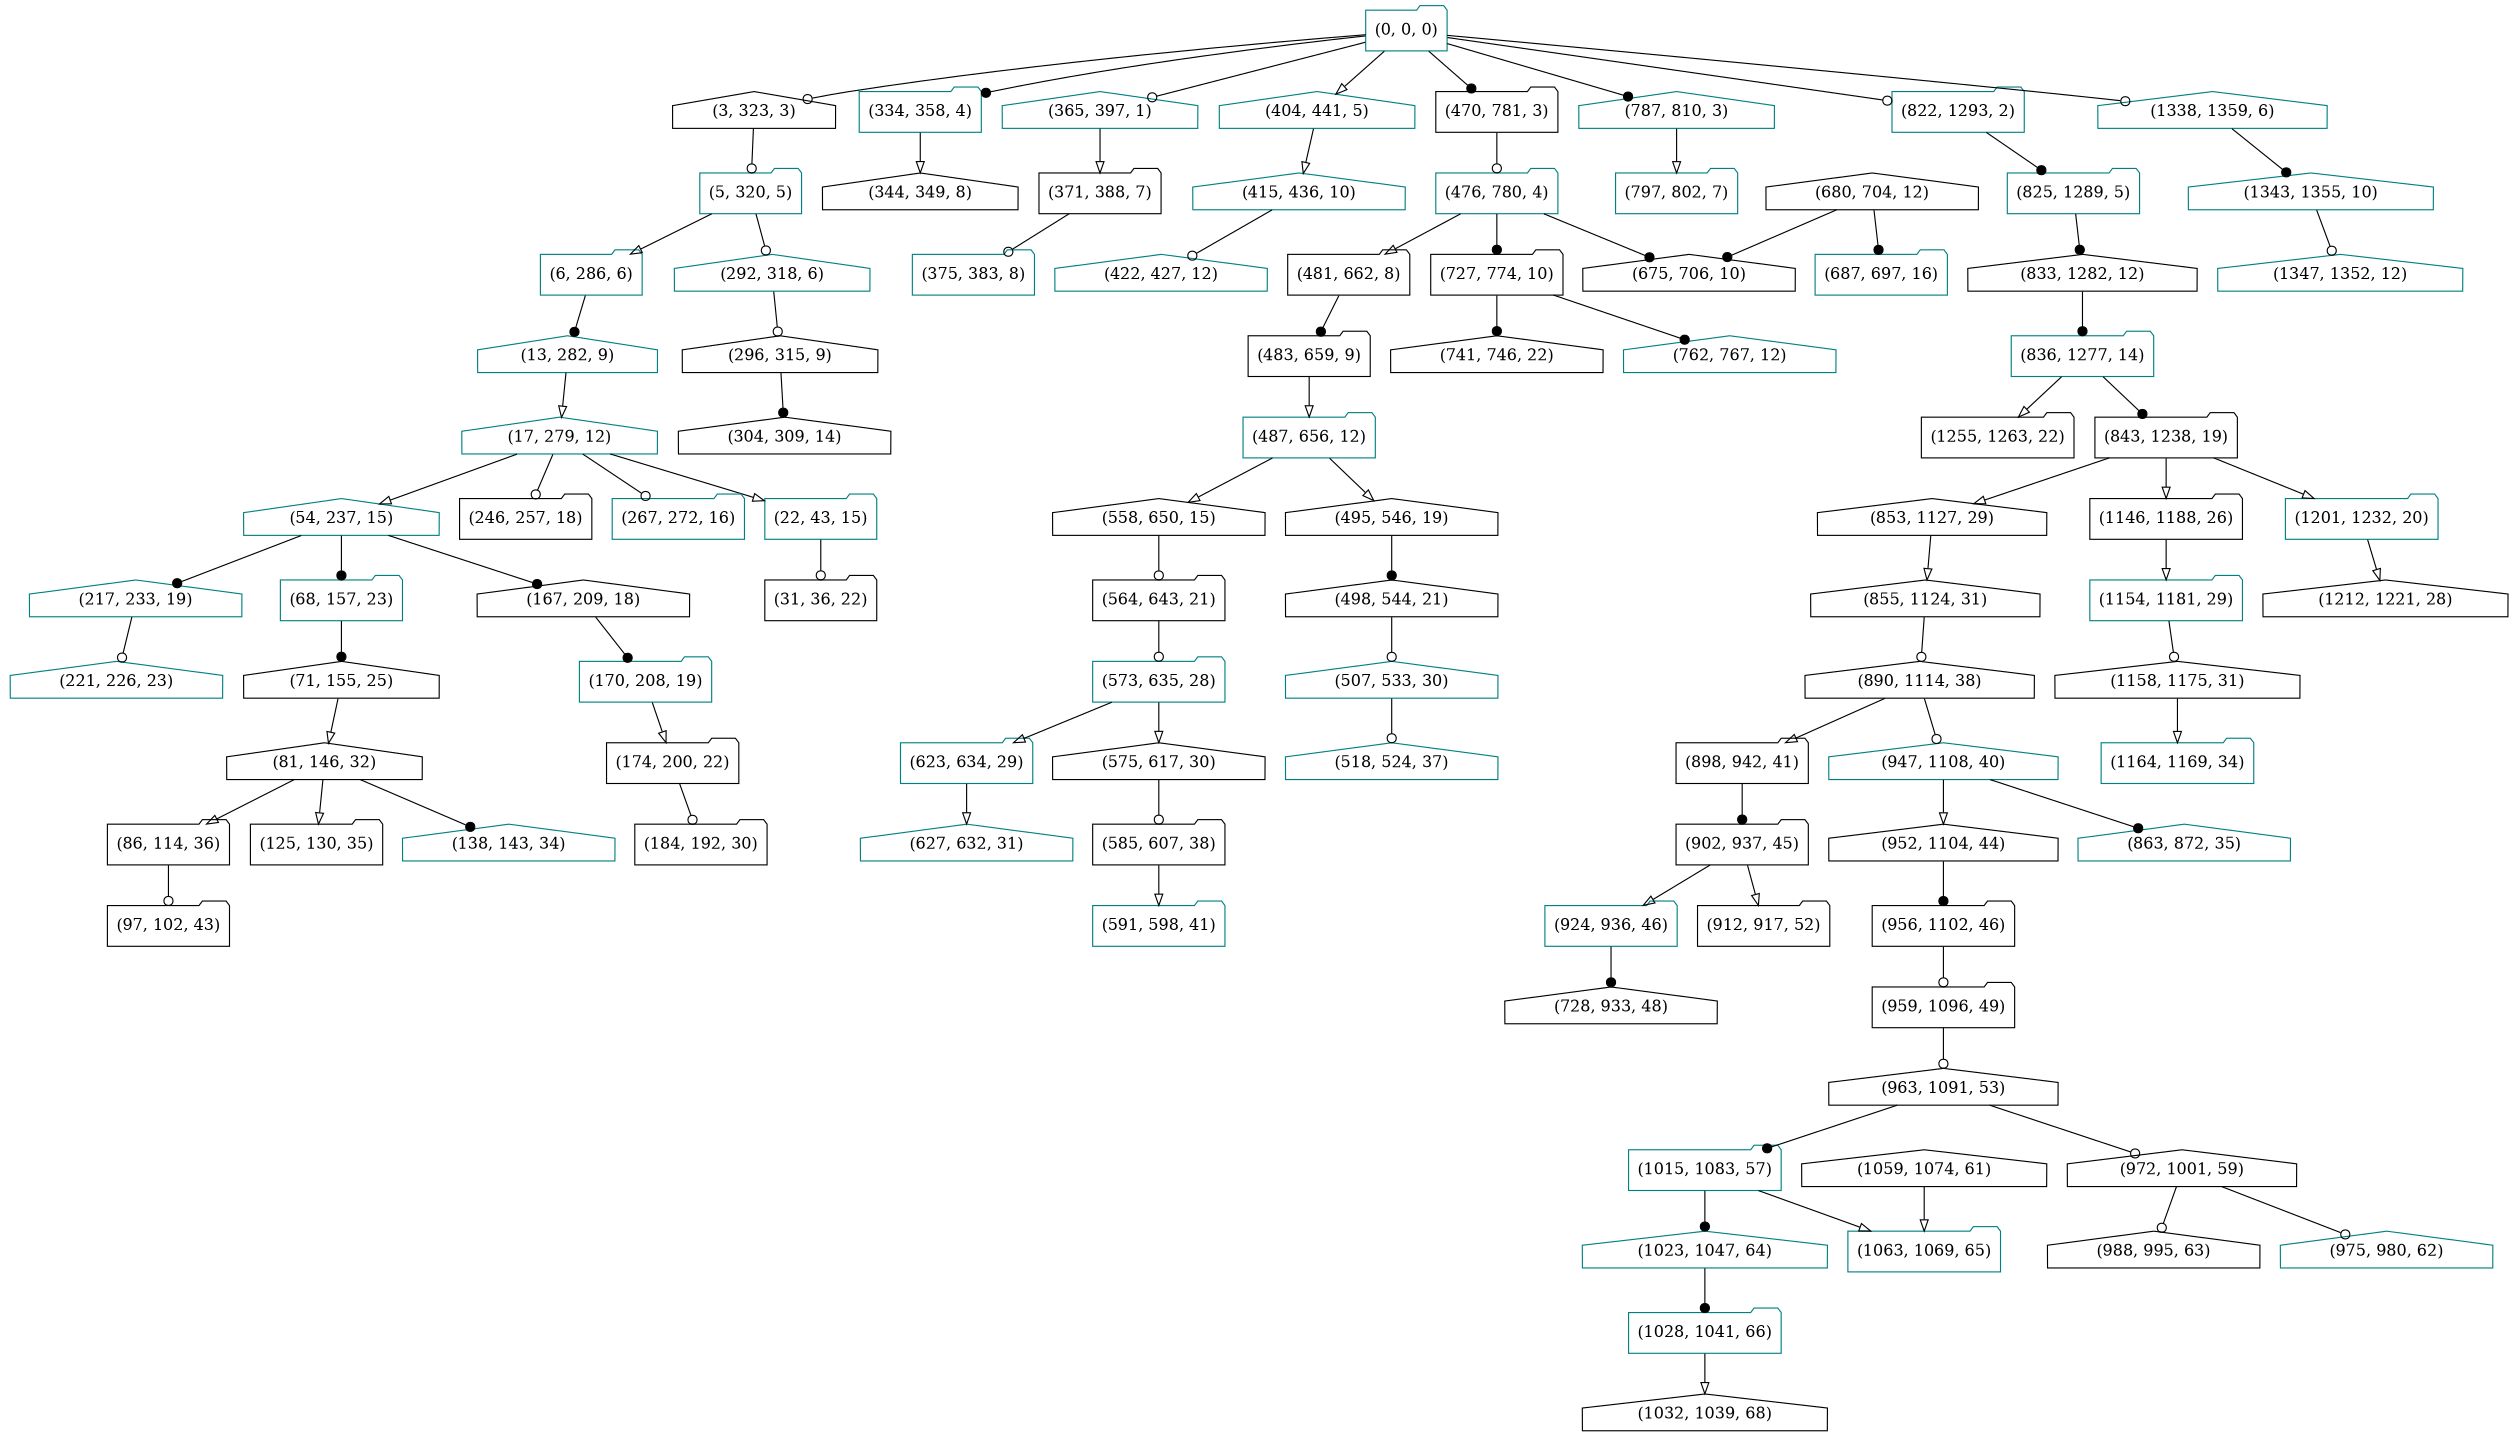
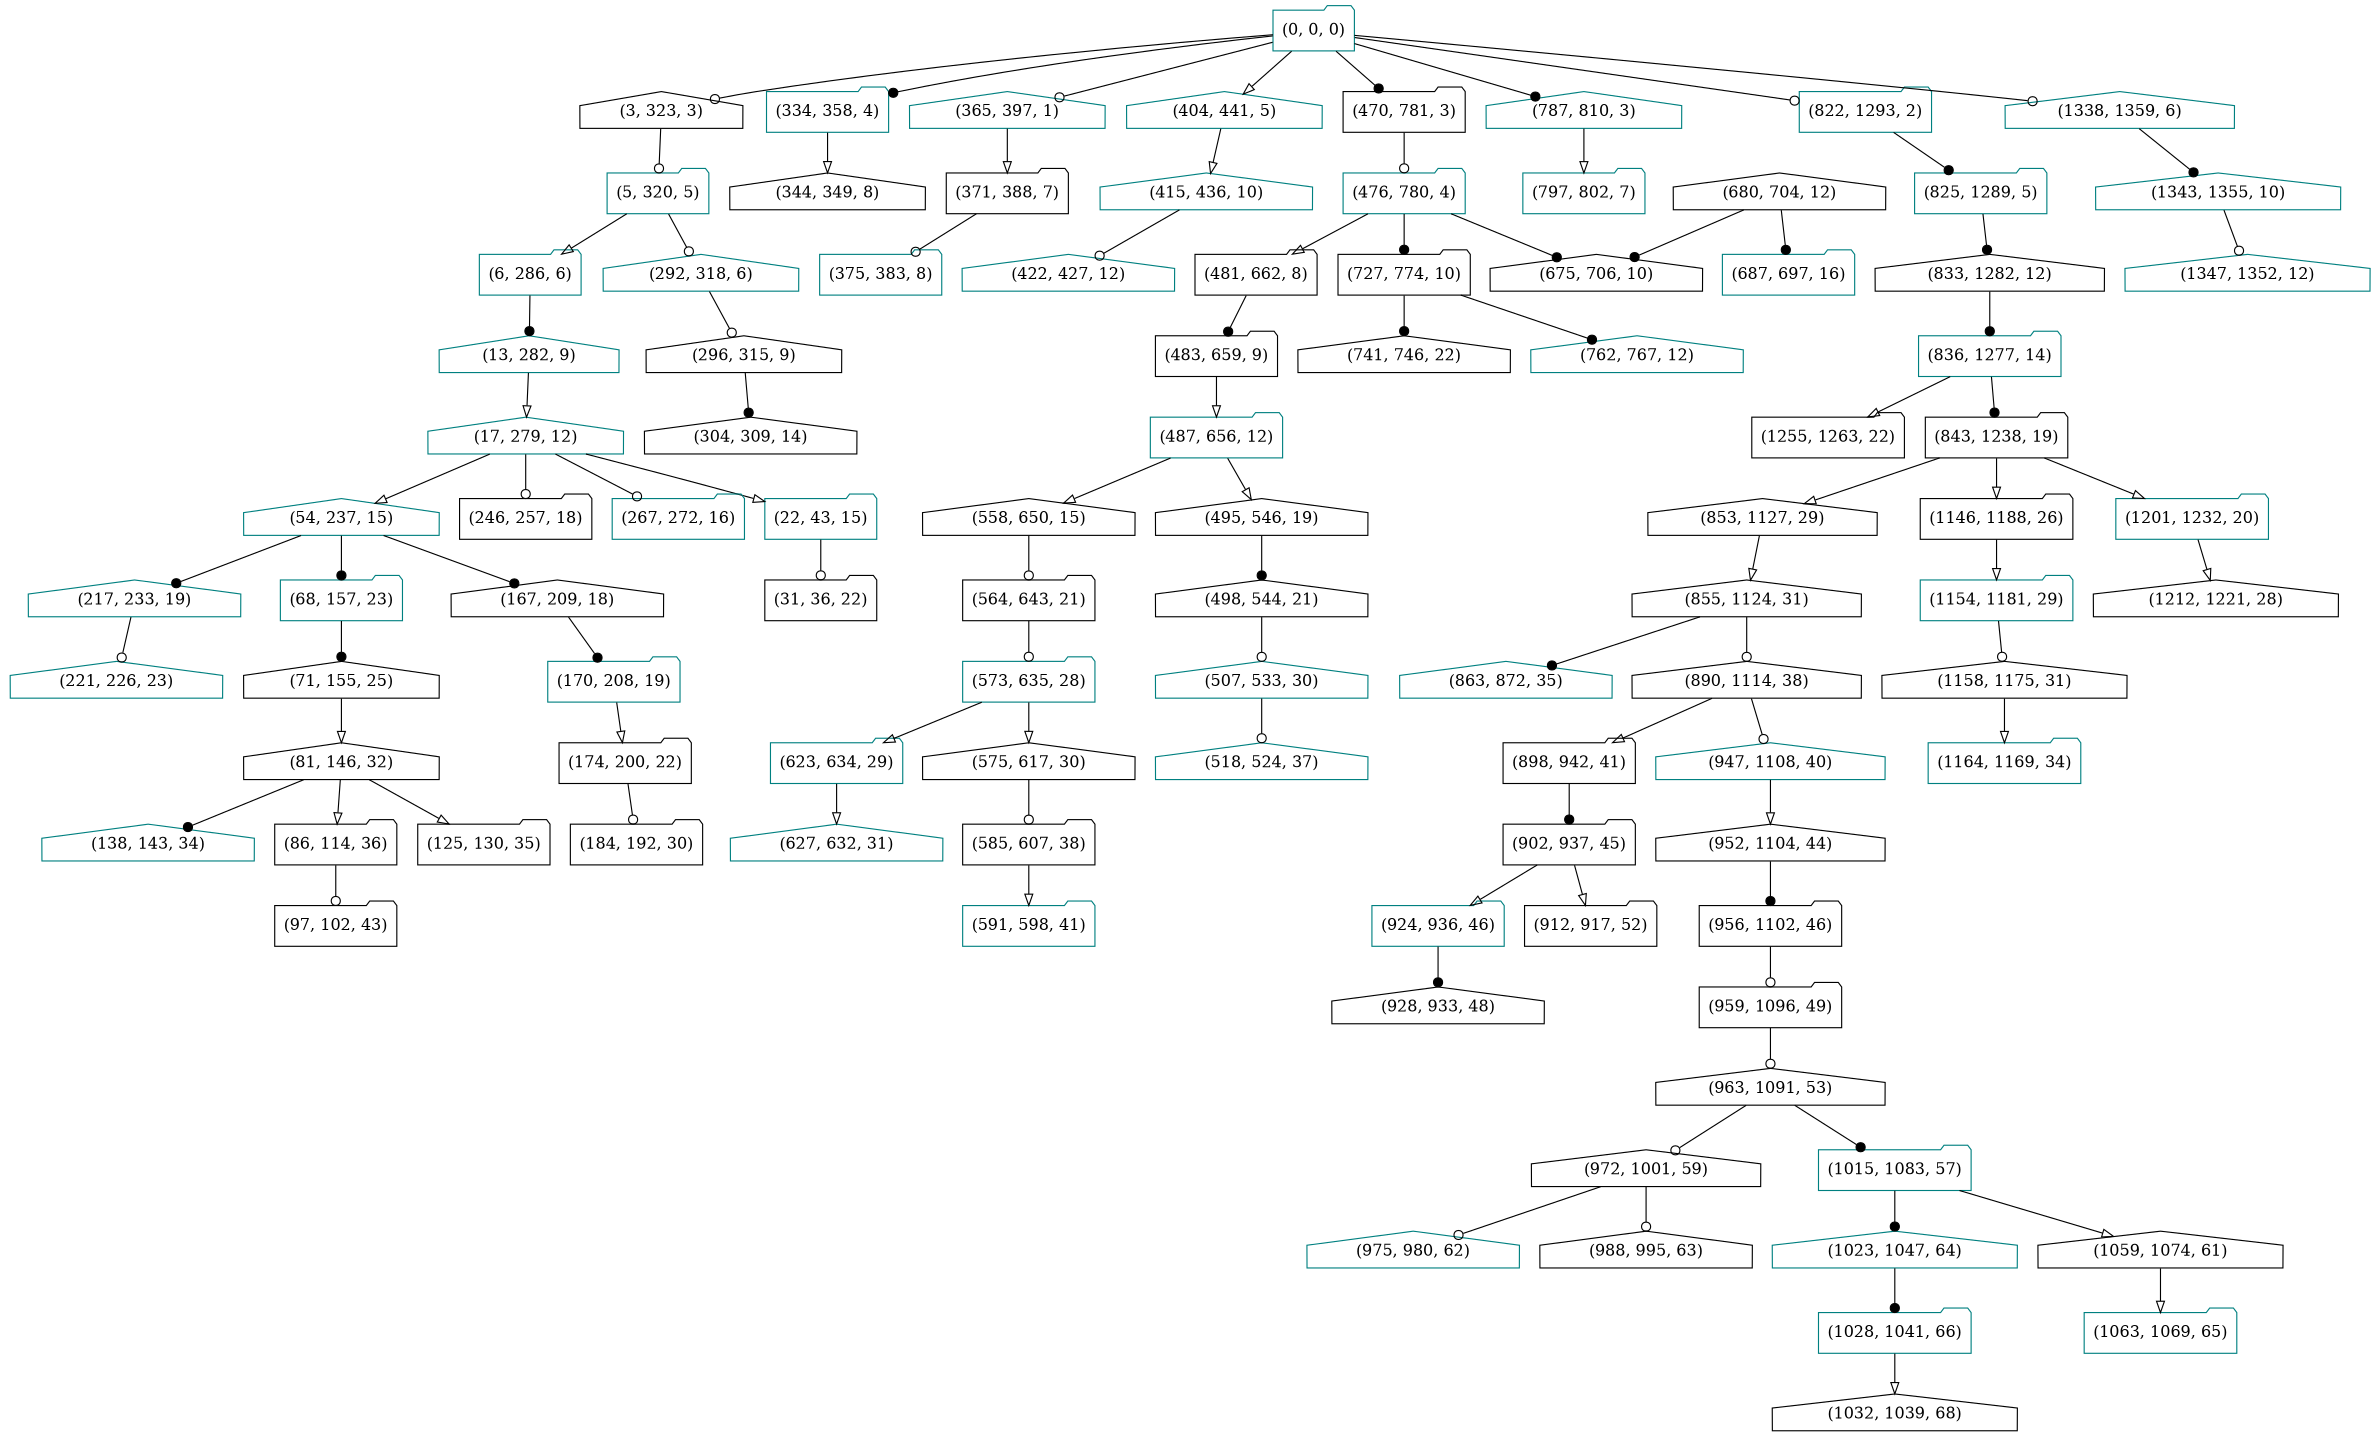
(2062, 803) -> (1628, 640)
(1611, 1007) -> (1438, 1007)
(1809, 1209) -> (2031, 1212)
